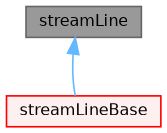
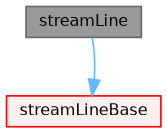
(73, 75) -> (94, 59)
